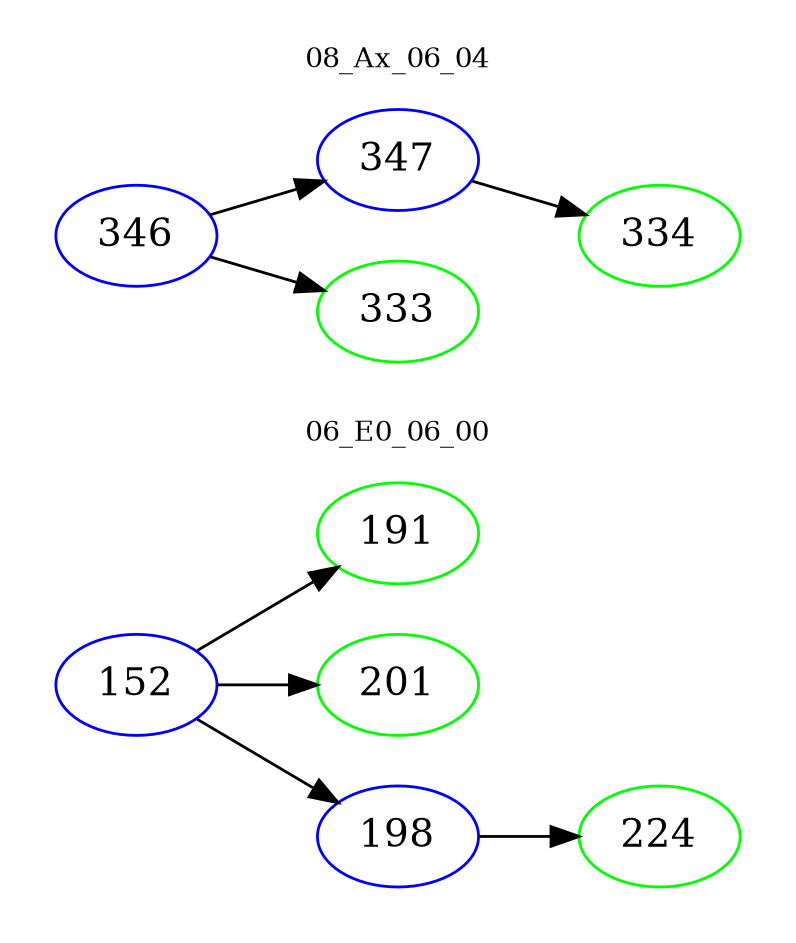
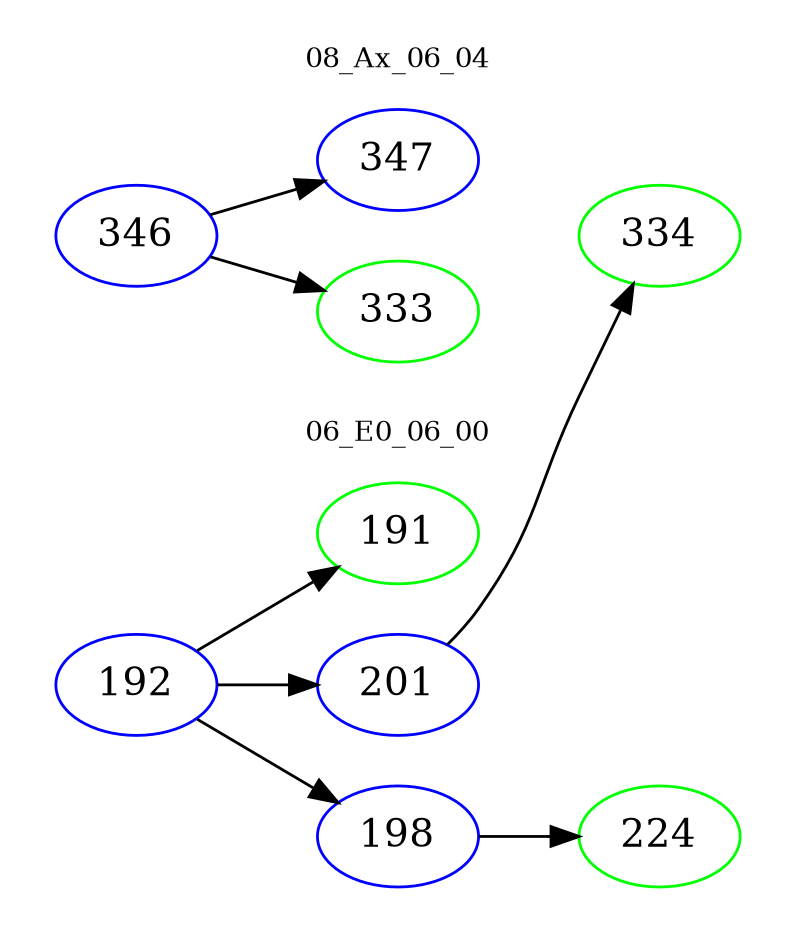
(515, 194) -> (543, 483)
(136, 685) -> (136, 685)
(398, 685) -> (398, 685)
